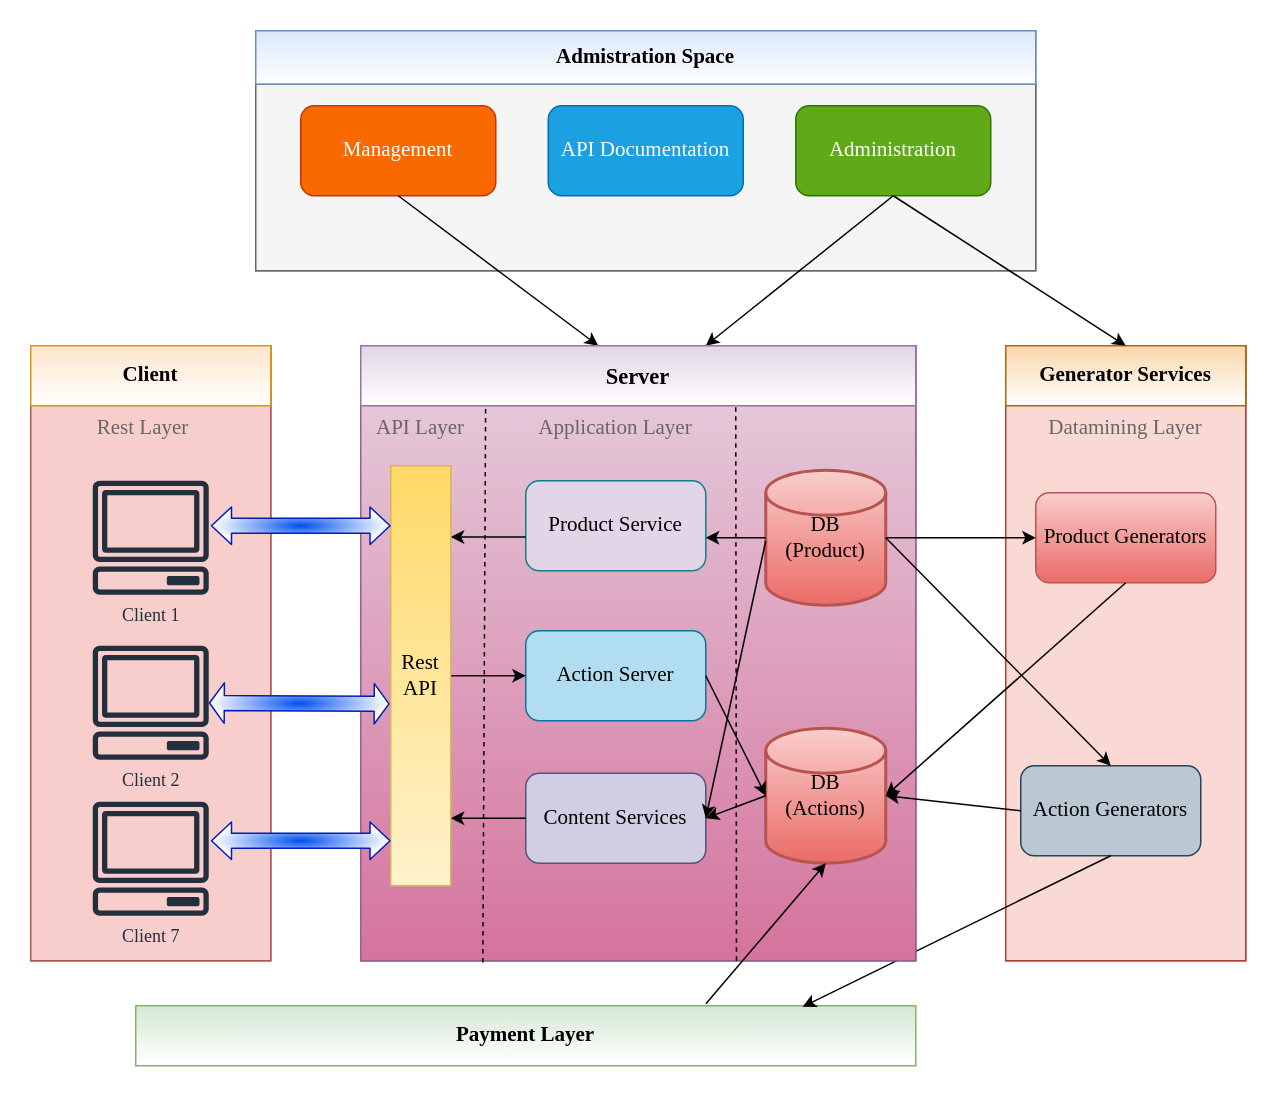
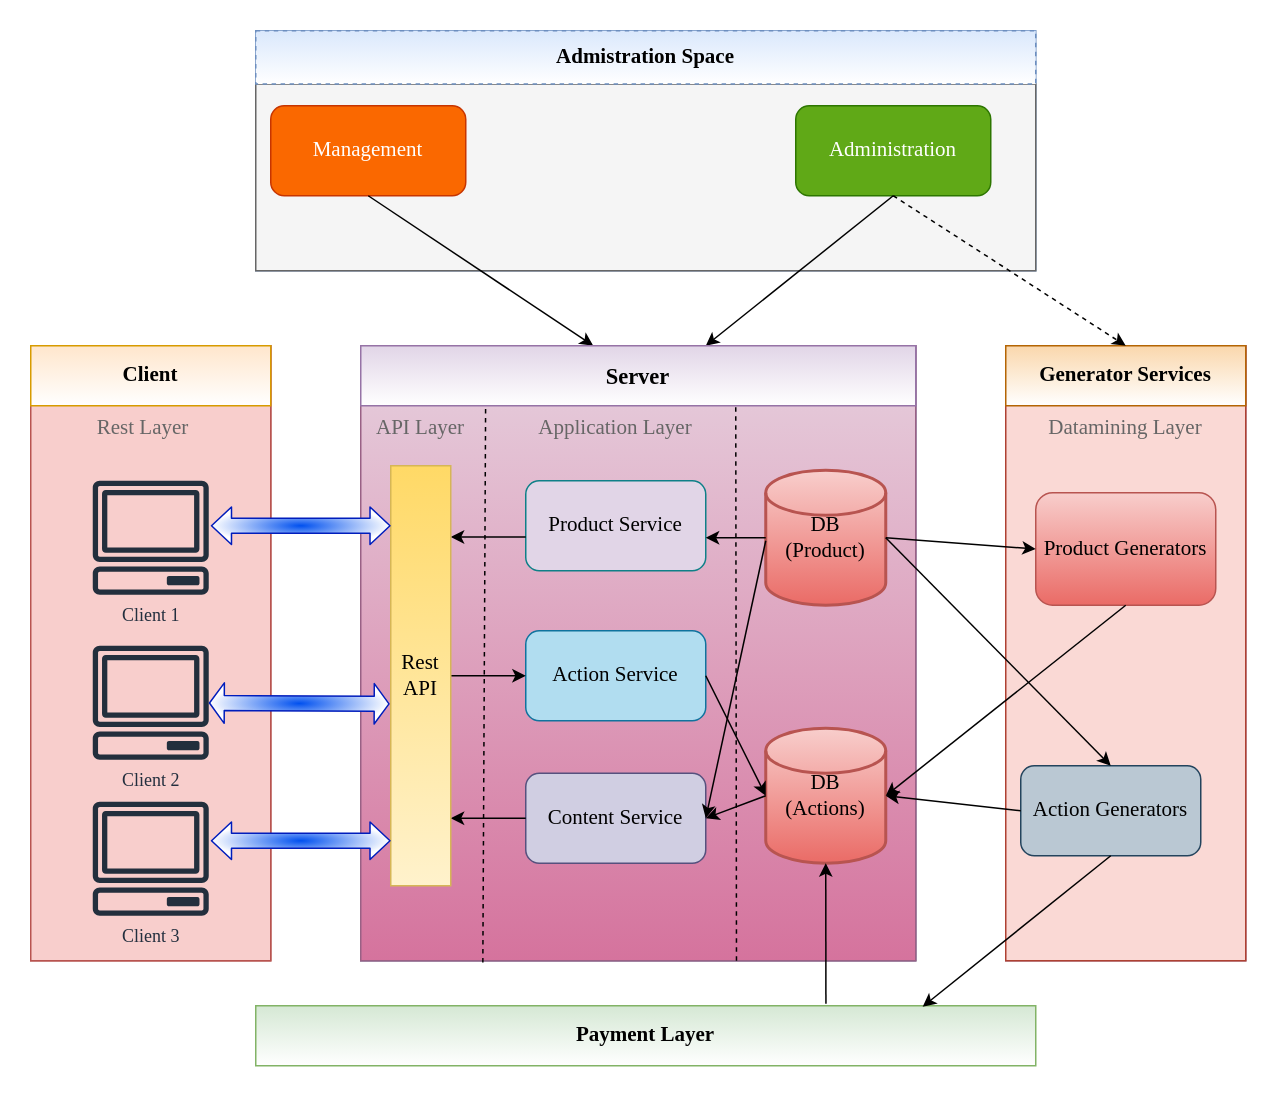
(646, 57) -> (646, 57)
(398, 151) -> (368, 151)
(646, 151) -> none
(1006, 268) -> (1006, 268)
(1126, 538) -> (1126, 549)
(616, 676) -> (616, 676)
(616, 818) -> (616, 818)
(152, 937) -> (152, 937)
(526, 1036) -> (646, 1036)
